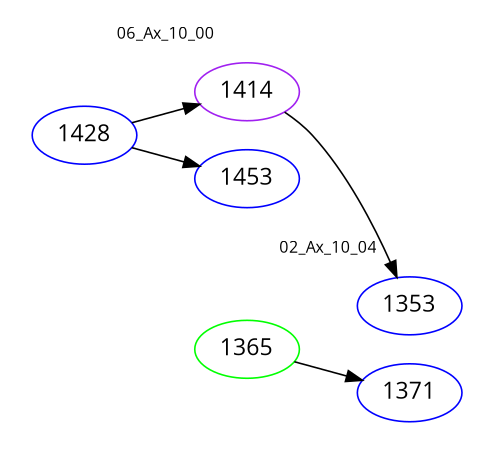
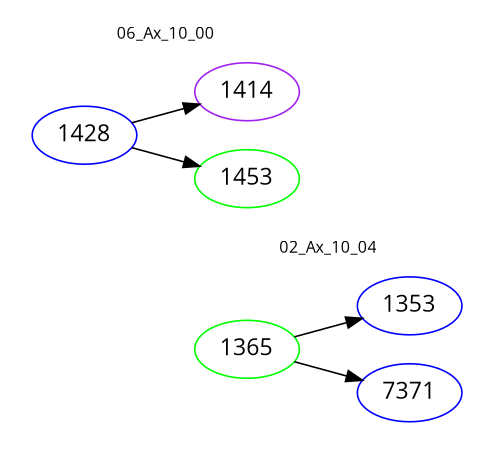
(247, 179) -> (247, 179)
(347, 180) -> (321, 330)
(410, 393) -> (410, 393)
